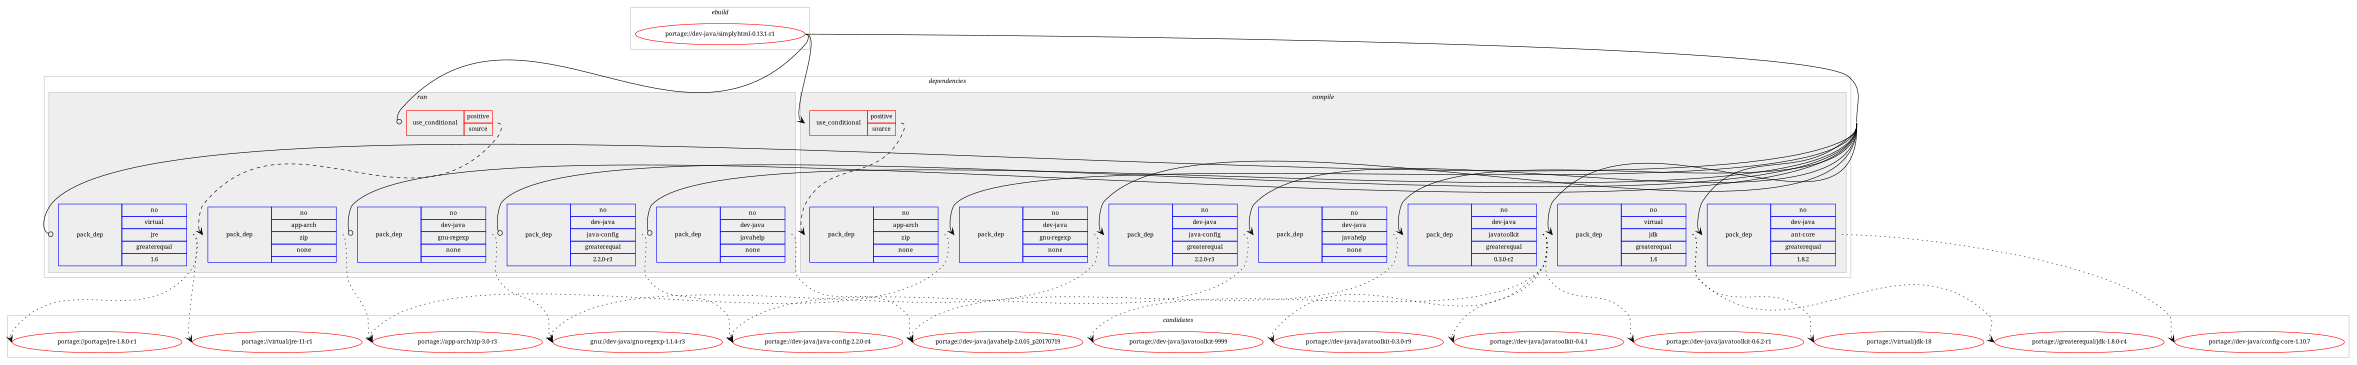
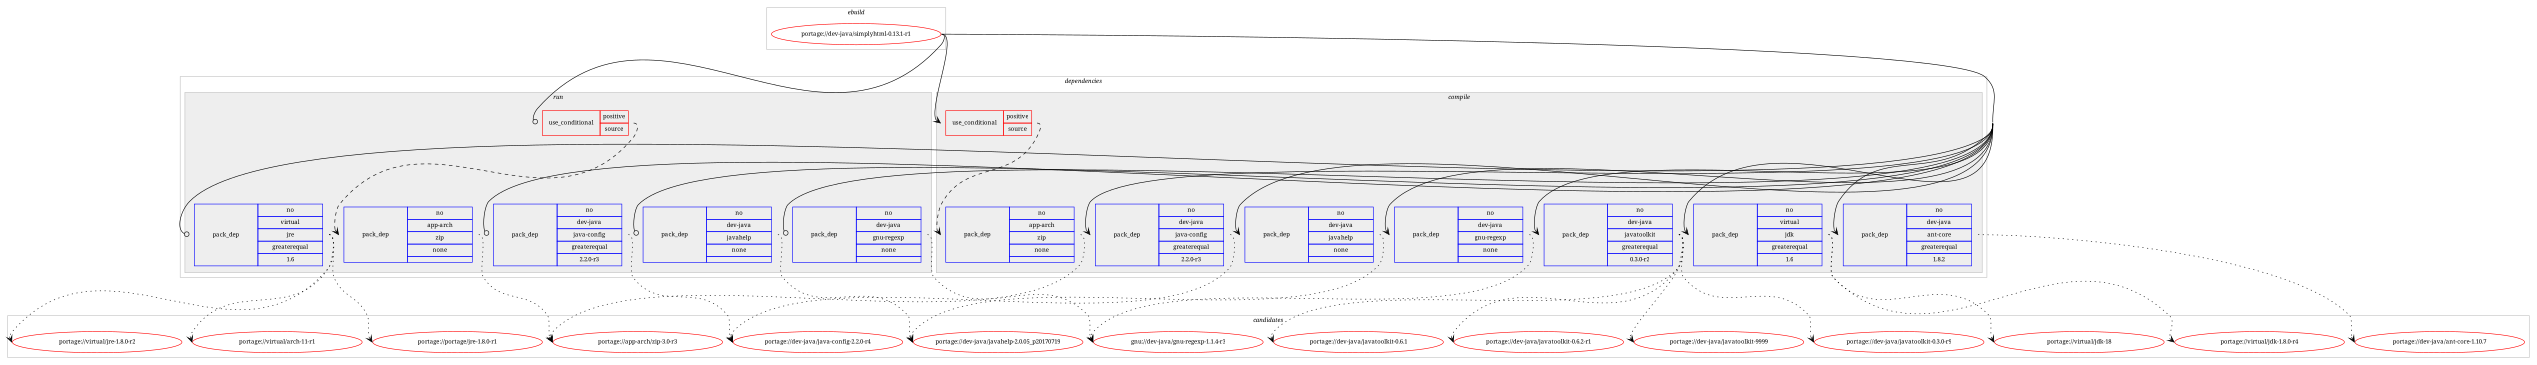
none -> (97, 342)
(277, 342) -> (277, 342)
(1539, 342) -> (1359, 342)
(2079, 342) -> (2260, 342)
(2260, 342) -> (2440, 342)
